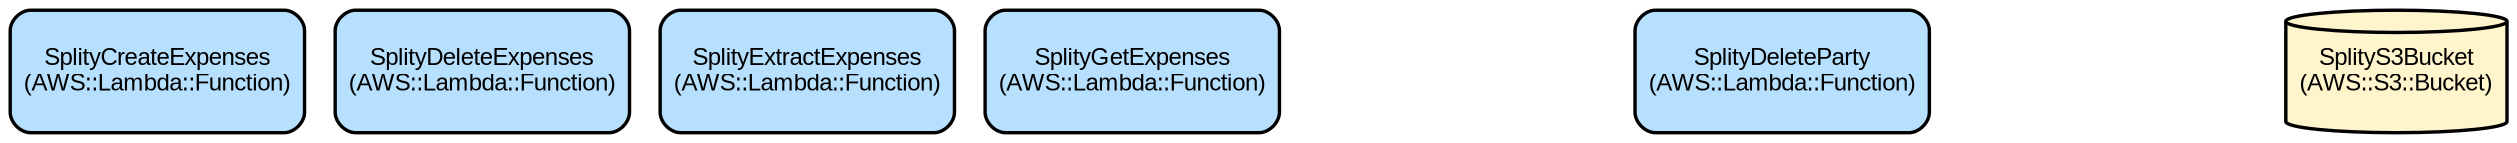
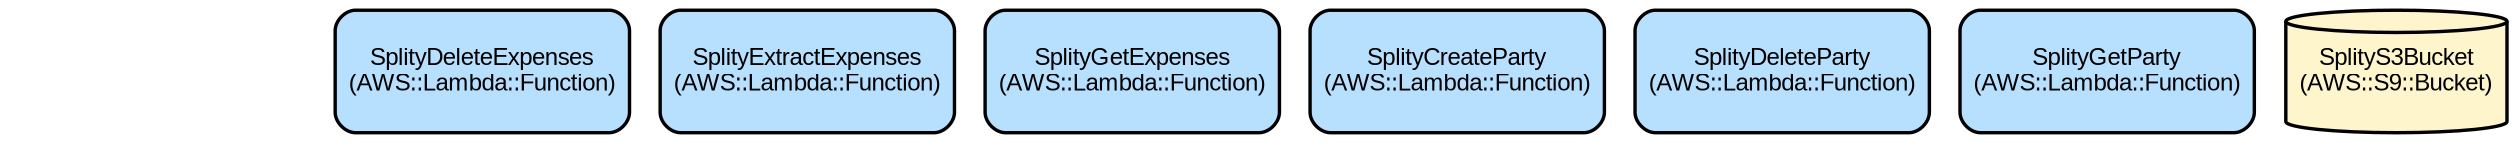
(157, 71) -> none
none -> (1457, 71)
none -> (2107, 71)
(2396, 71) -> (2396, 71)
